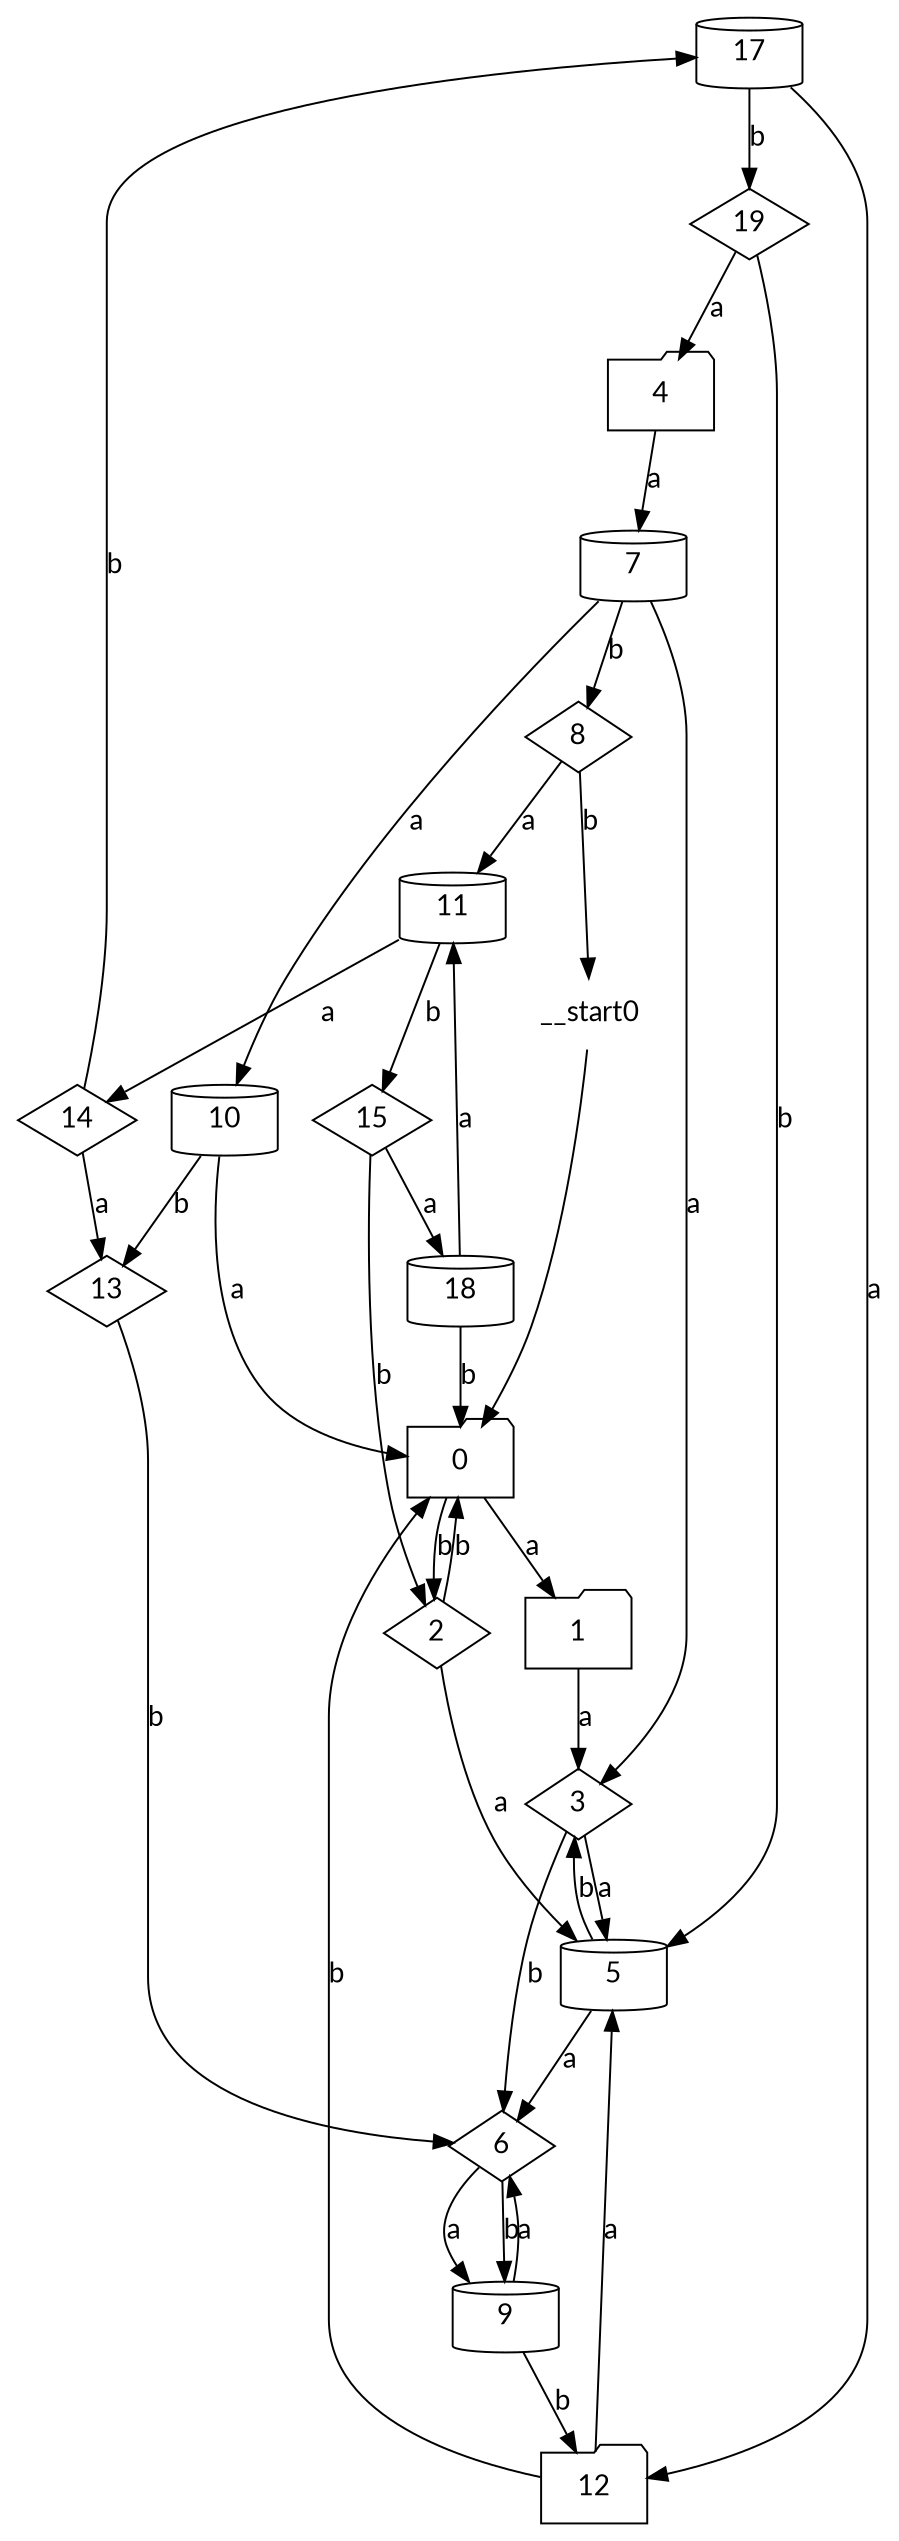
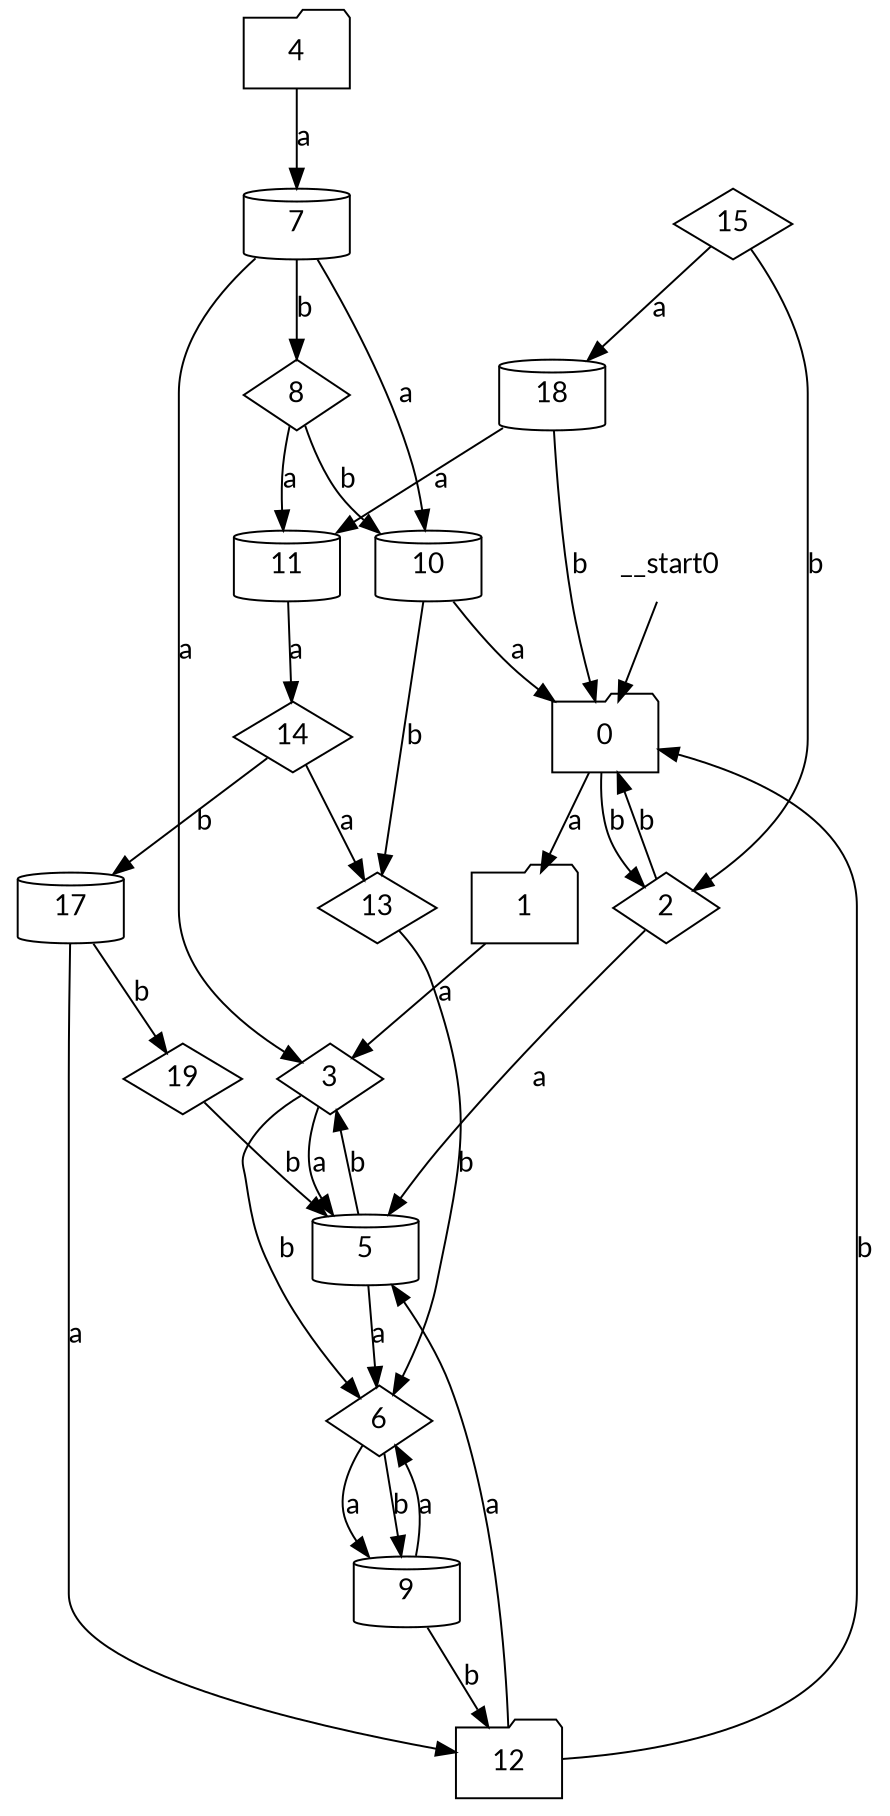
(712, 297) -> none
(584, 865) -> (328, 477)
(415, 1008) -> none
